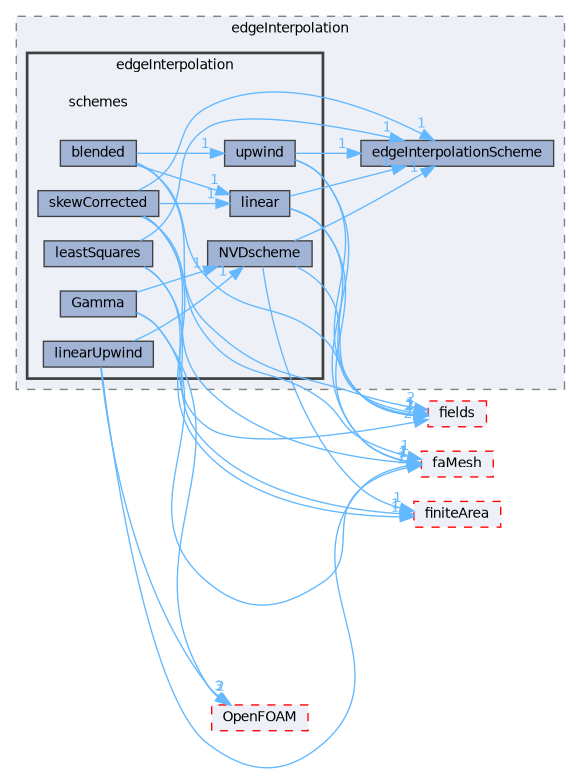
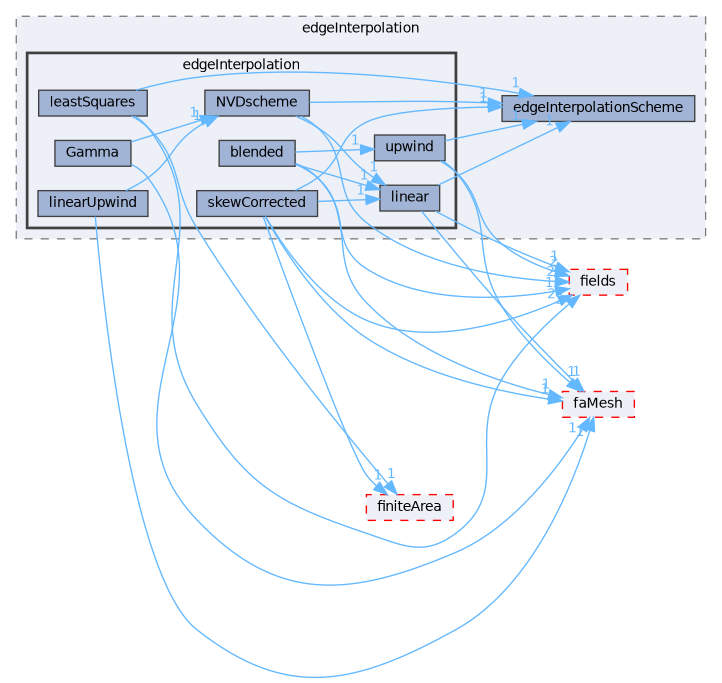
(98, 103) -> none
(303, 406) -> (352, 160)
(260, 718) -> none
